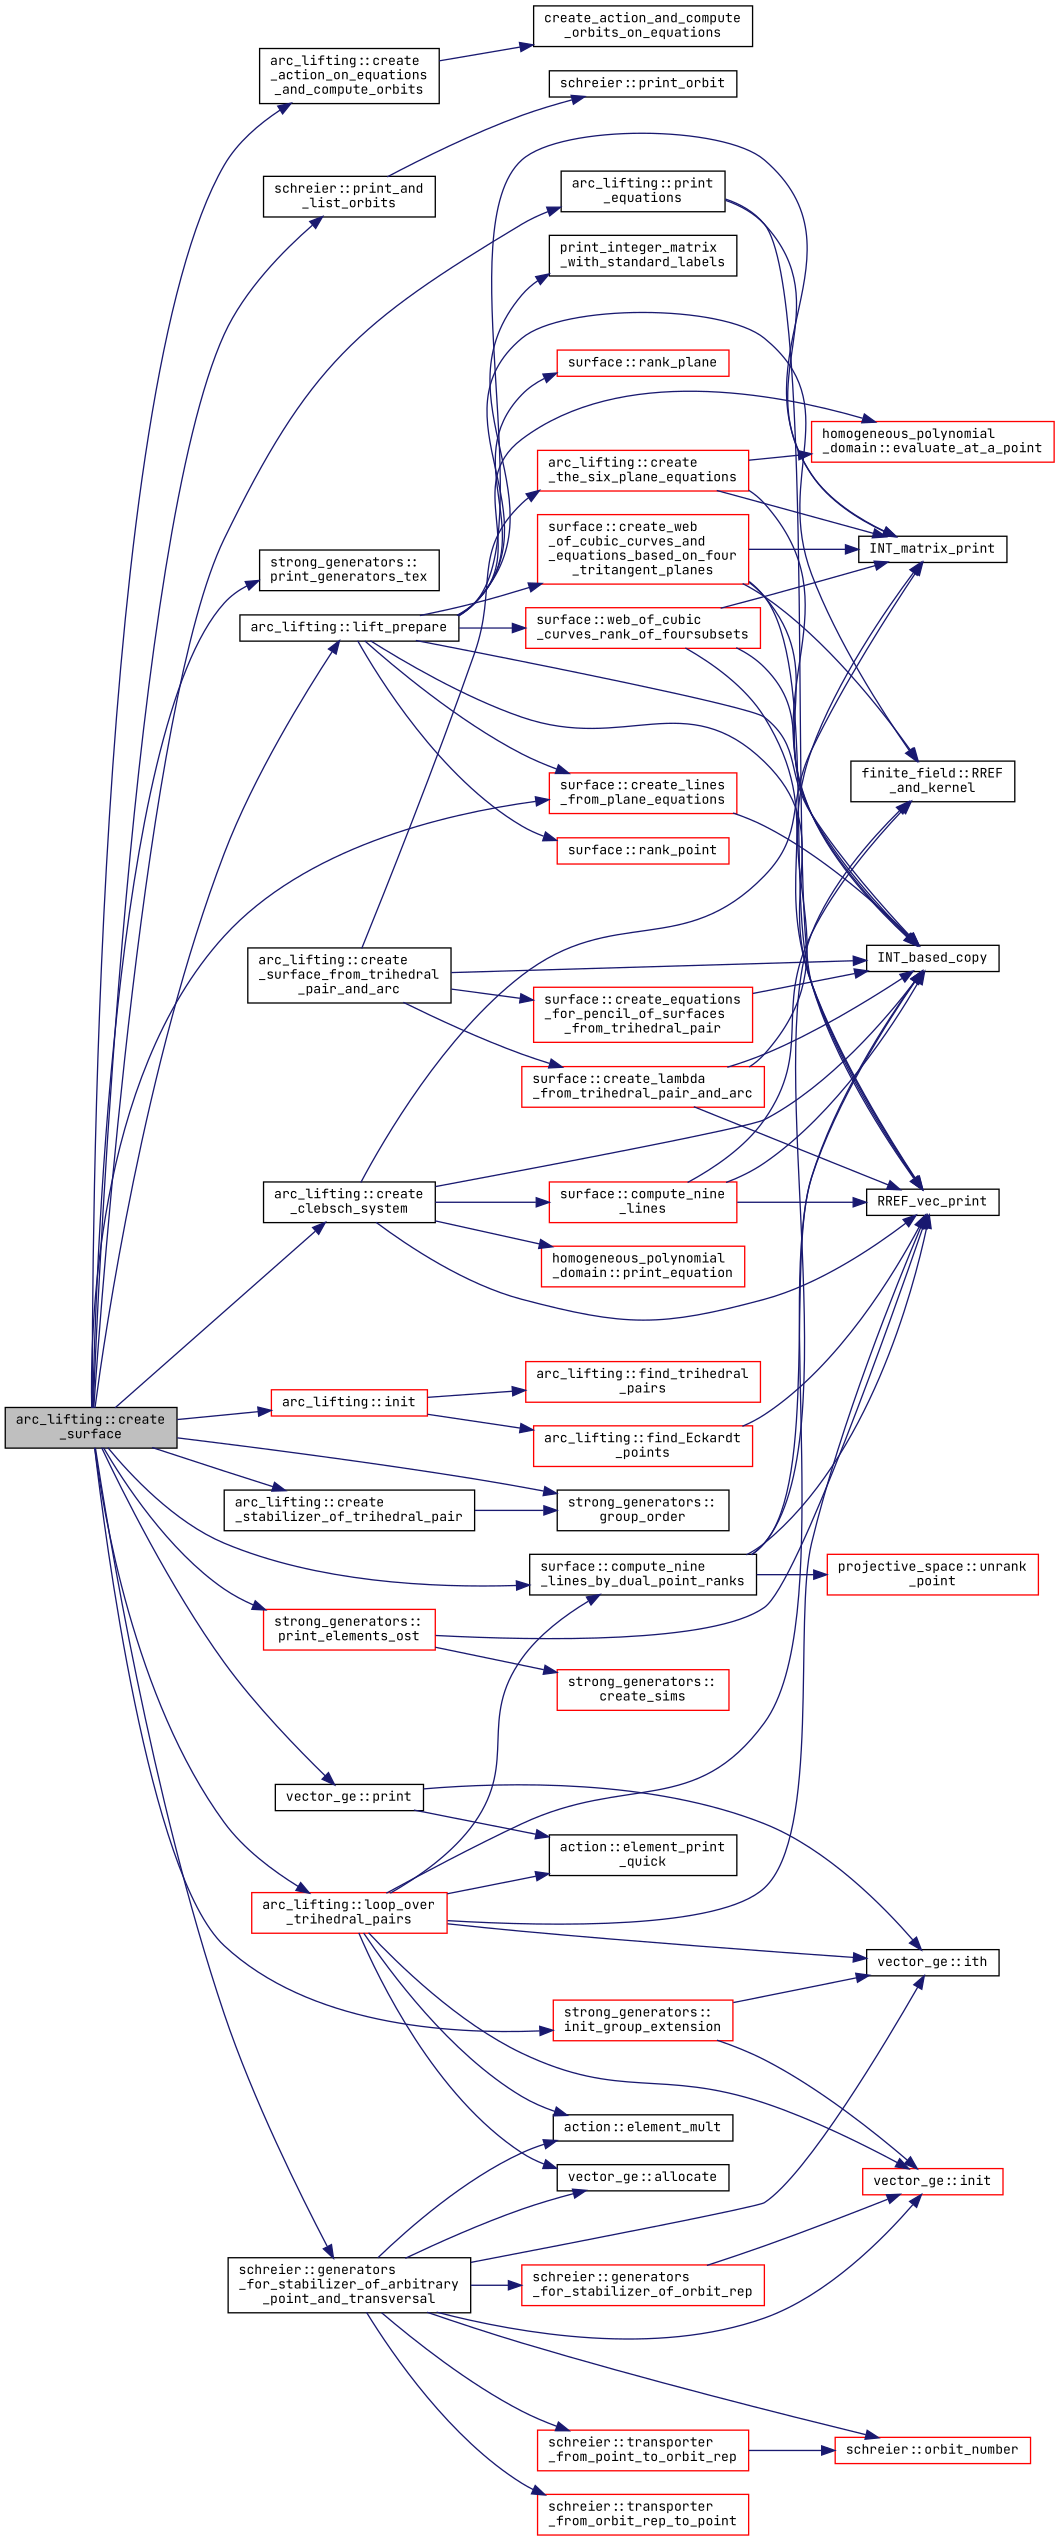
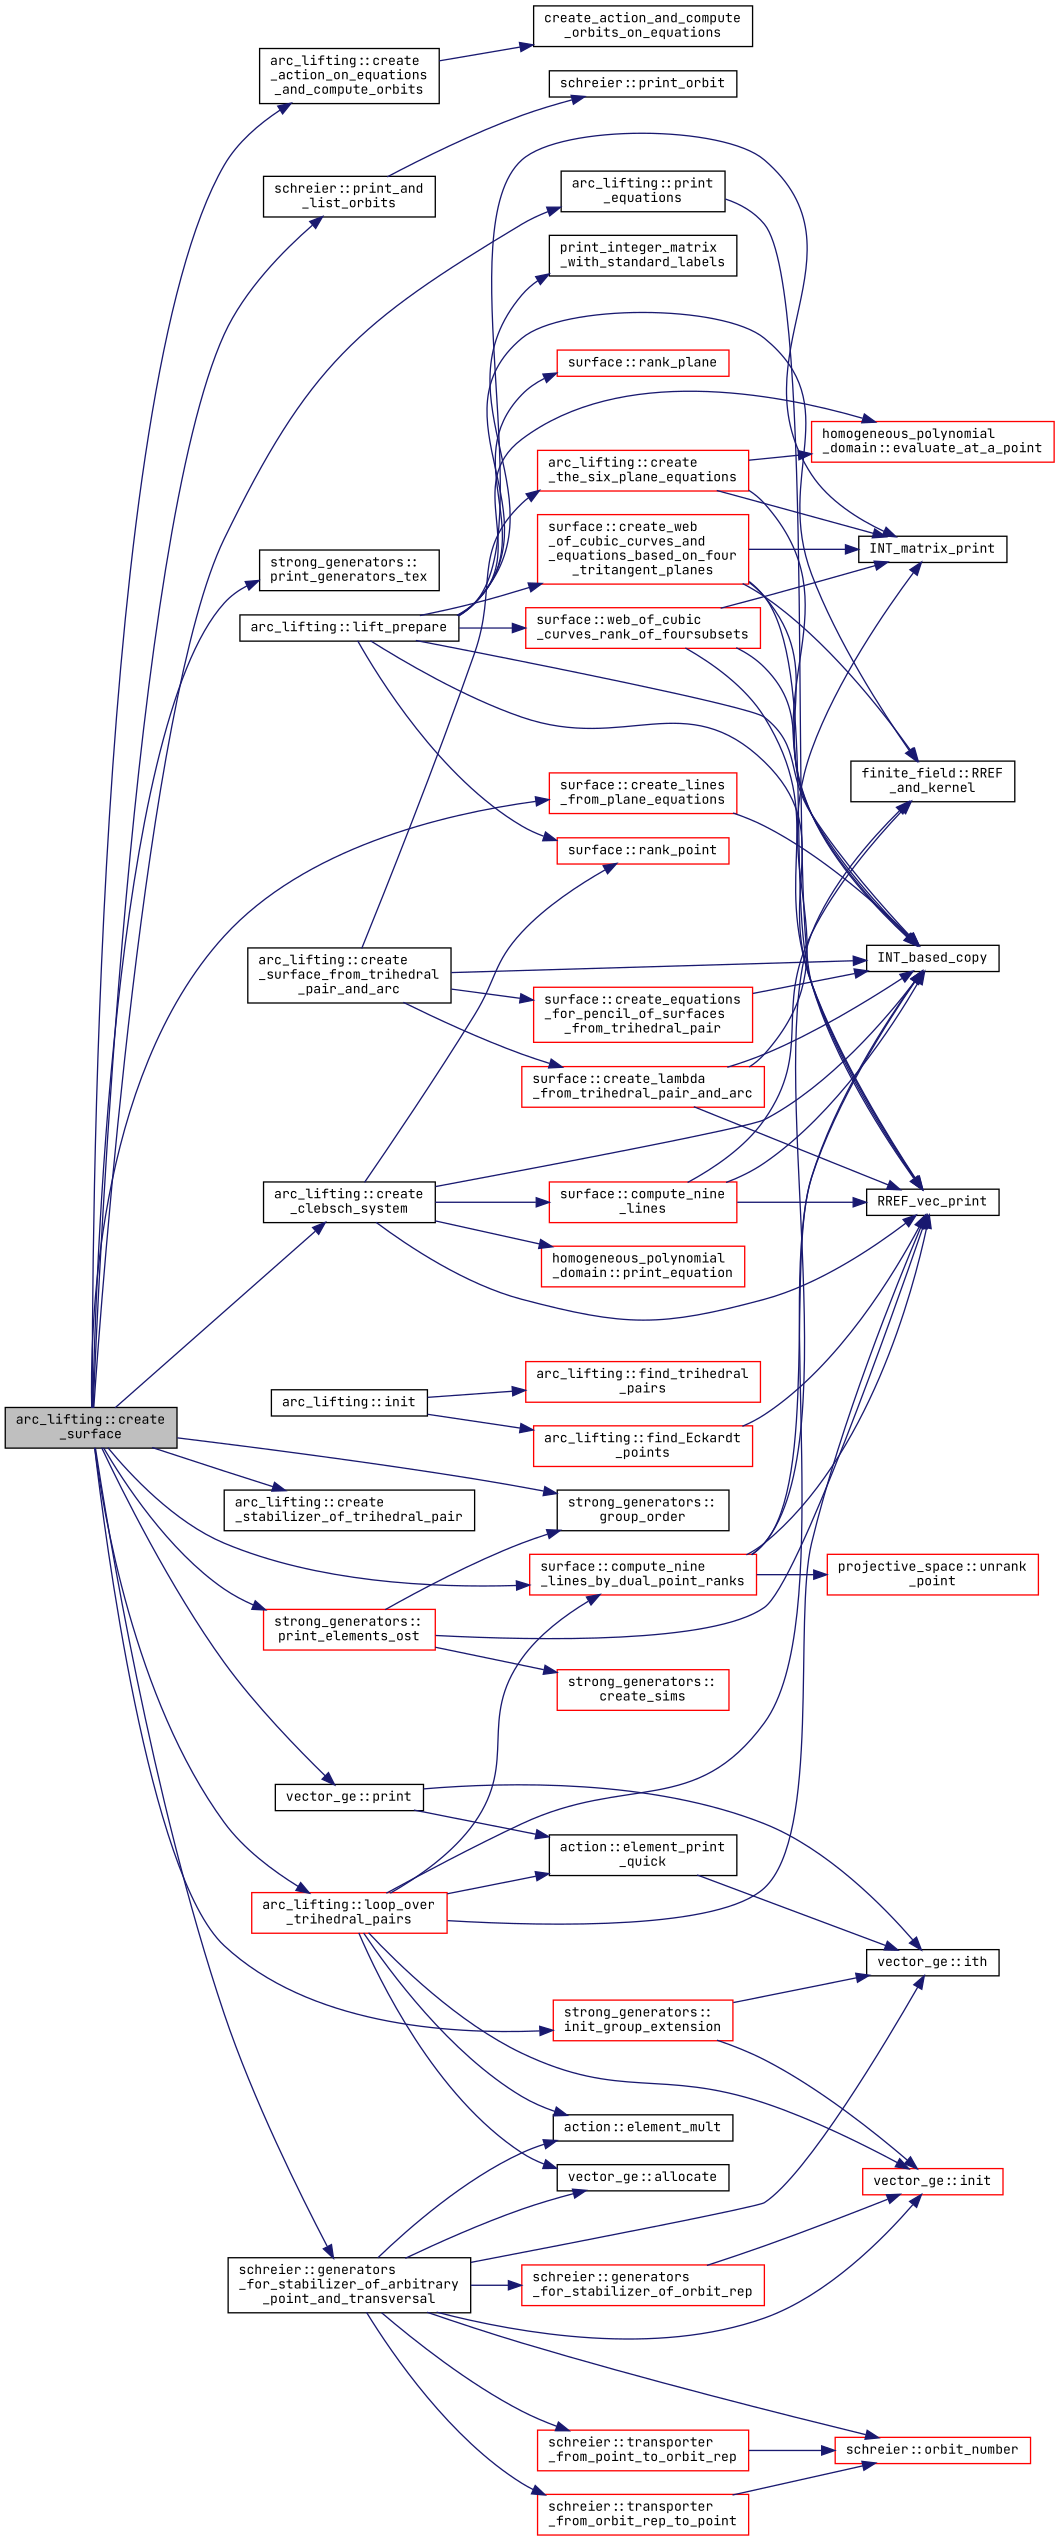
(794, 281) -> none
(460, 716) -> none
(684, 923) -> (474, 1015)
(163, 1055) -> none
(349, 1403) -> (349, 1403)
(218, 1416) -> none
(509, 1510) -> (465, 1568)
(643, 1575) -> (643, 1575)
(650, 1942) -> (791, 1910)
none -> (798, 2480)
